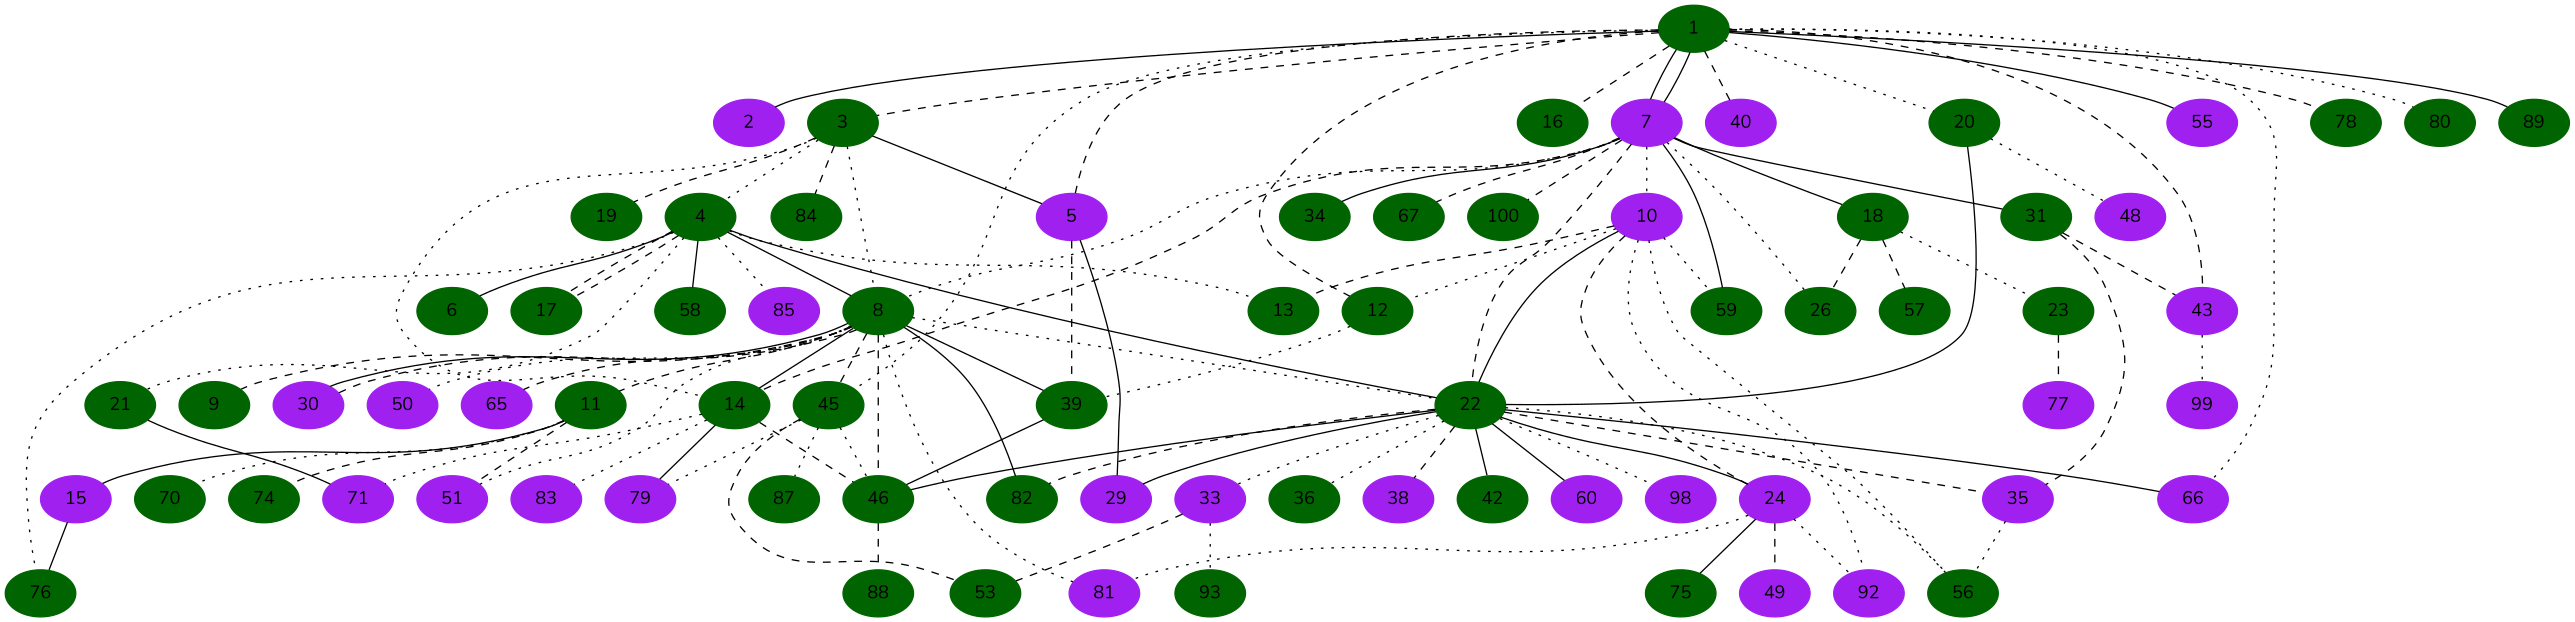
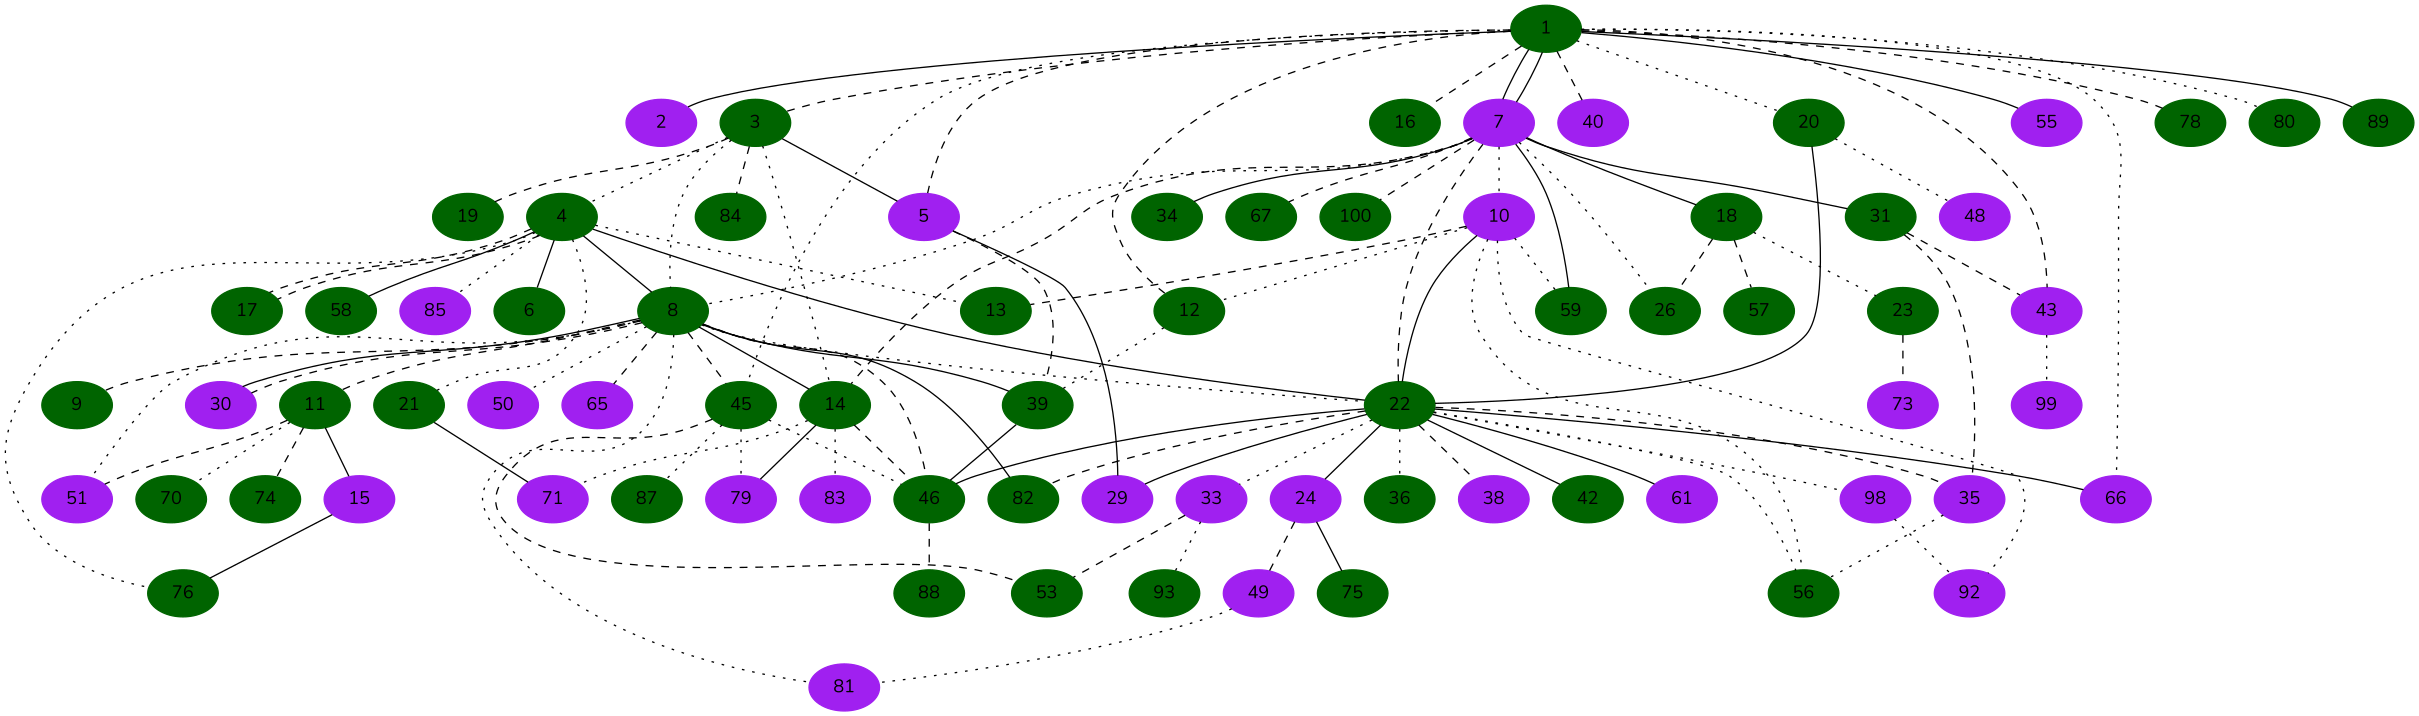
(1616, 381) -> none
(2058, 405) -> (1903, 405)
(1587, 499) -> (1682, 499)
(1822, 546) -> (1922, 546)
(1441, 550) -> (1057, 655)
